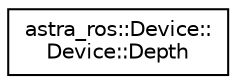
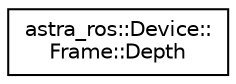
(118, 42) -> (118, 42)
